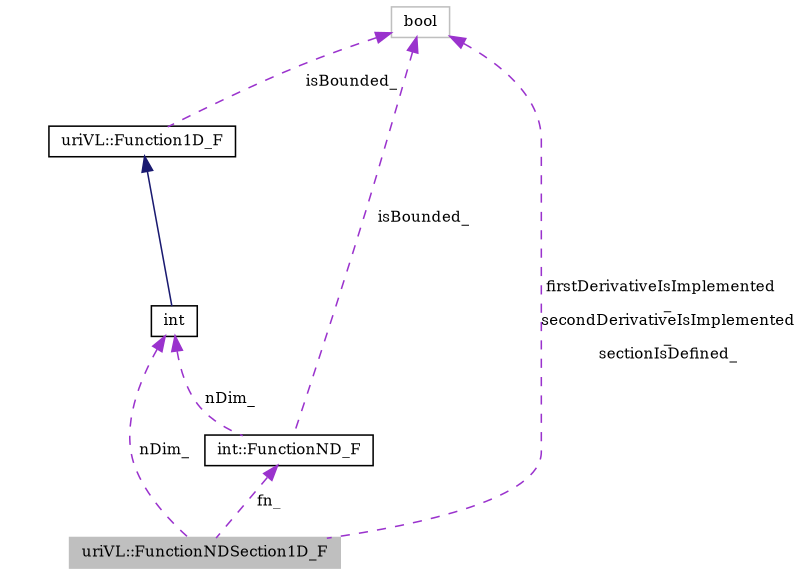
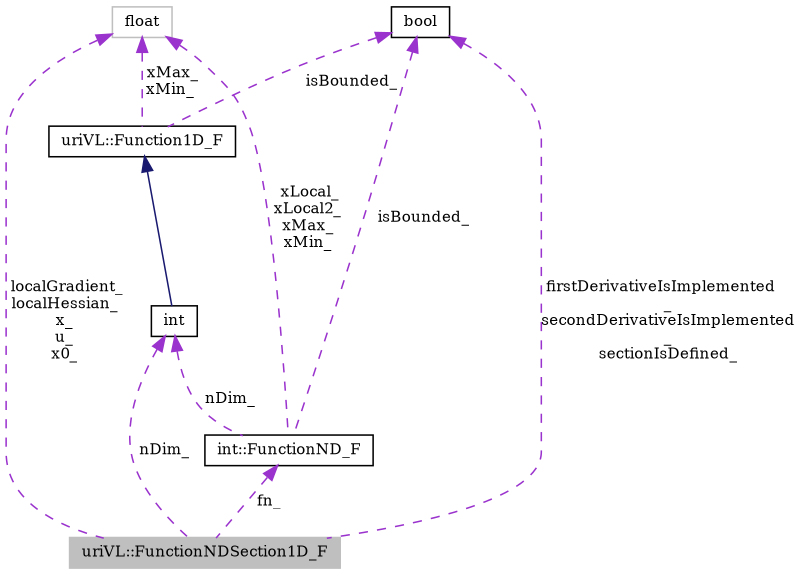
none -> (142, 22)
(421, 22) -> (421, 22)
